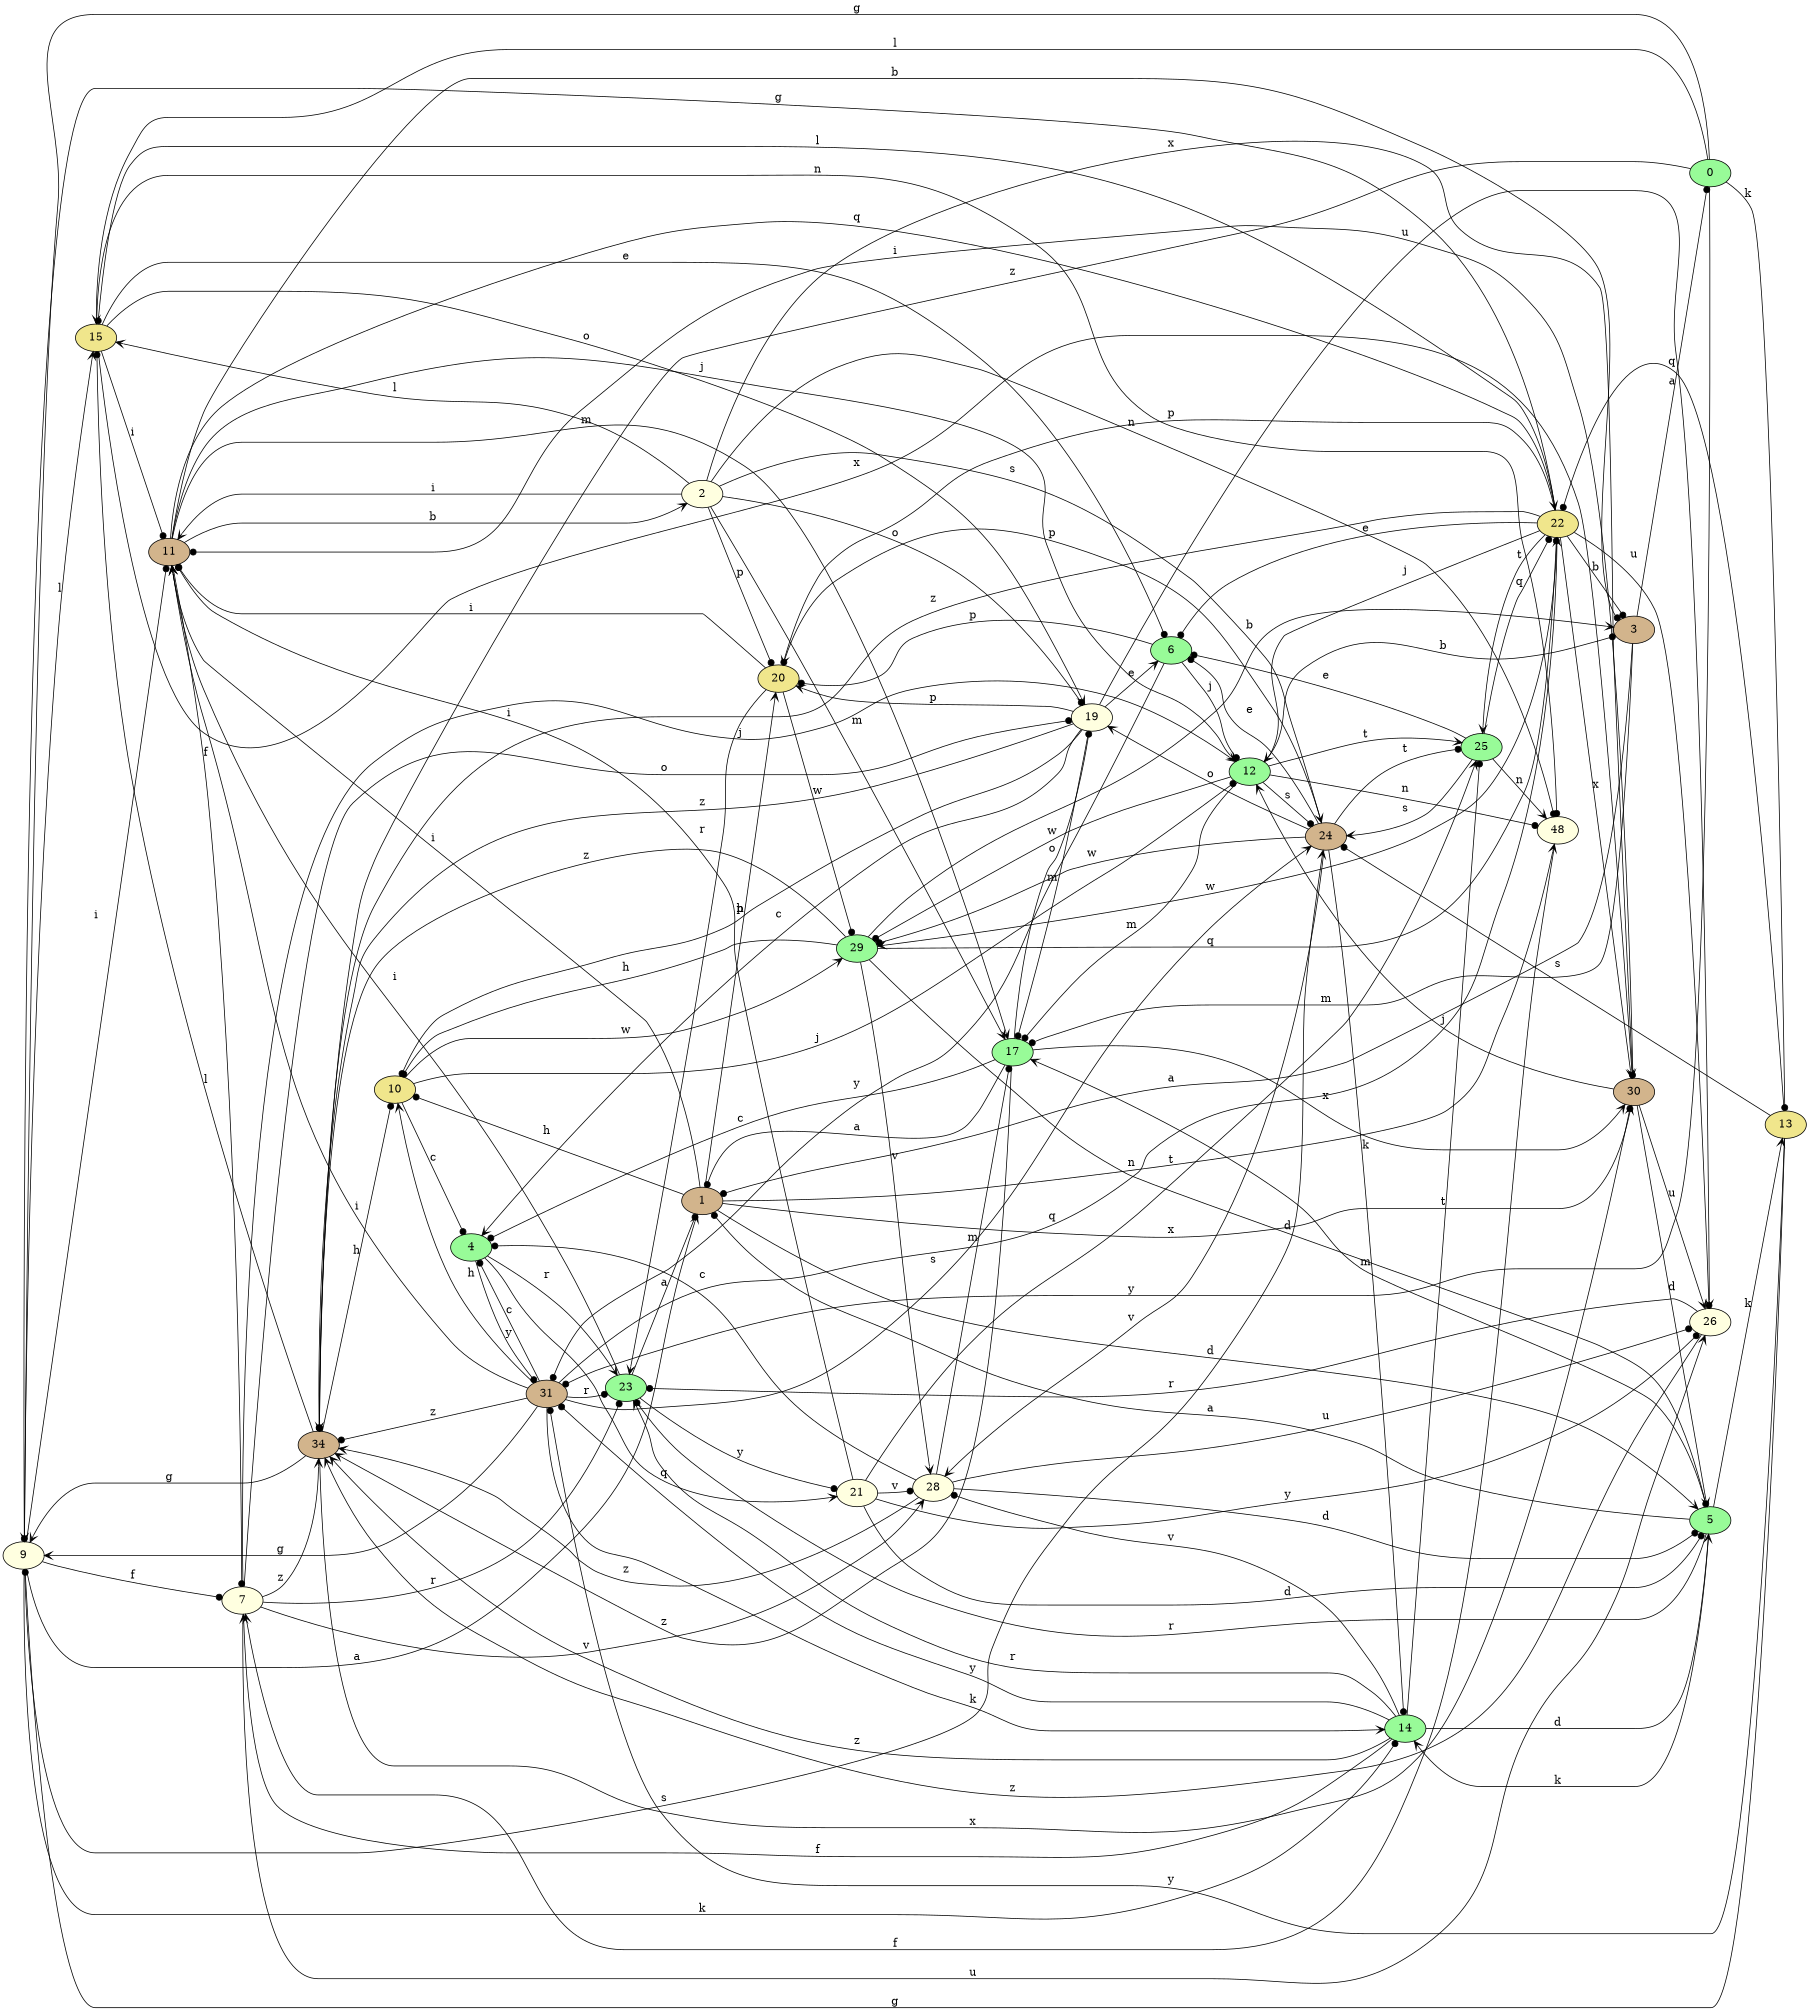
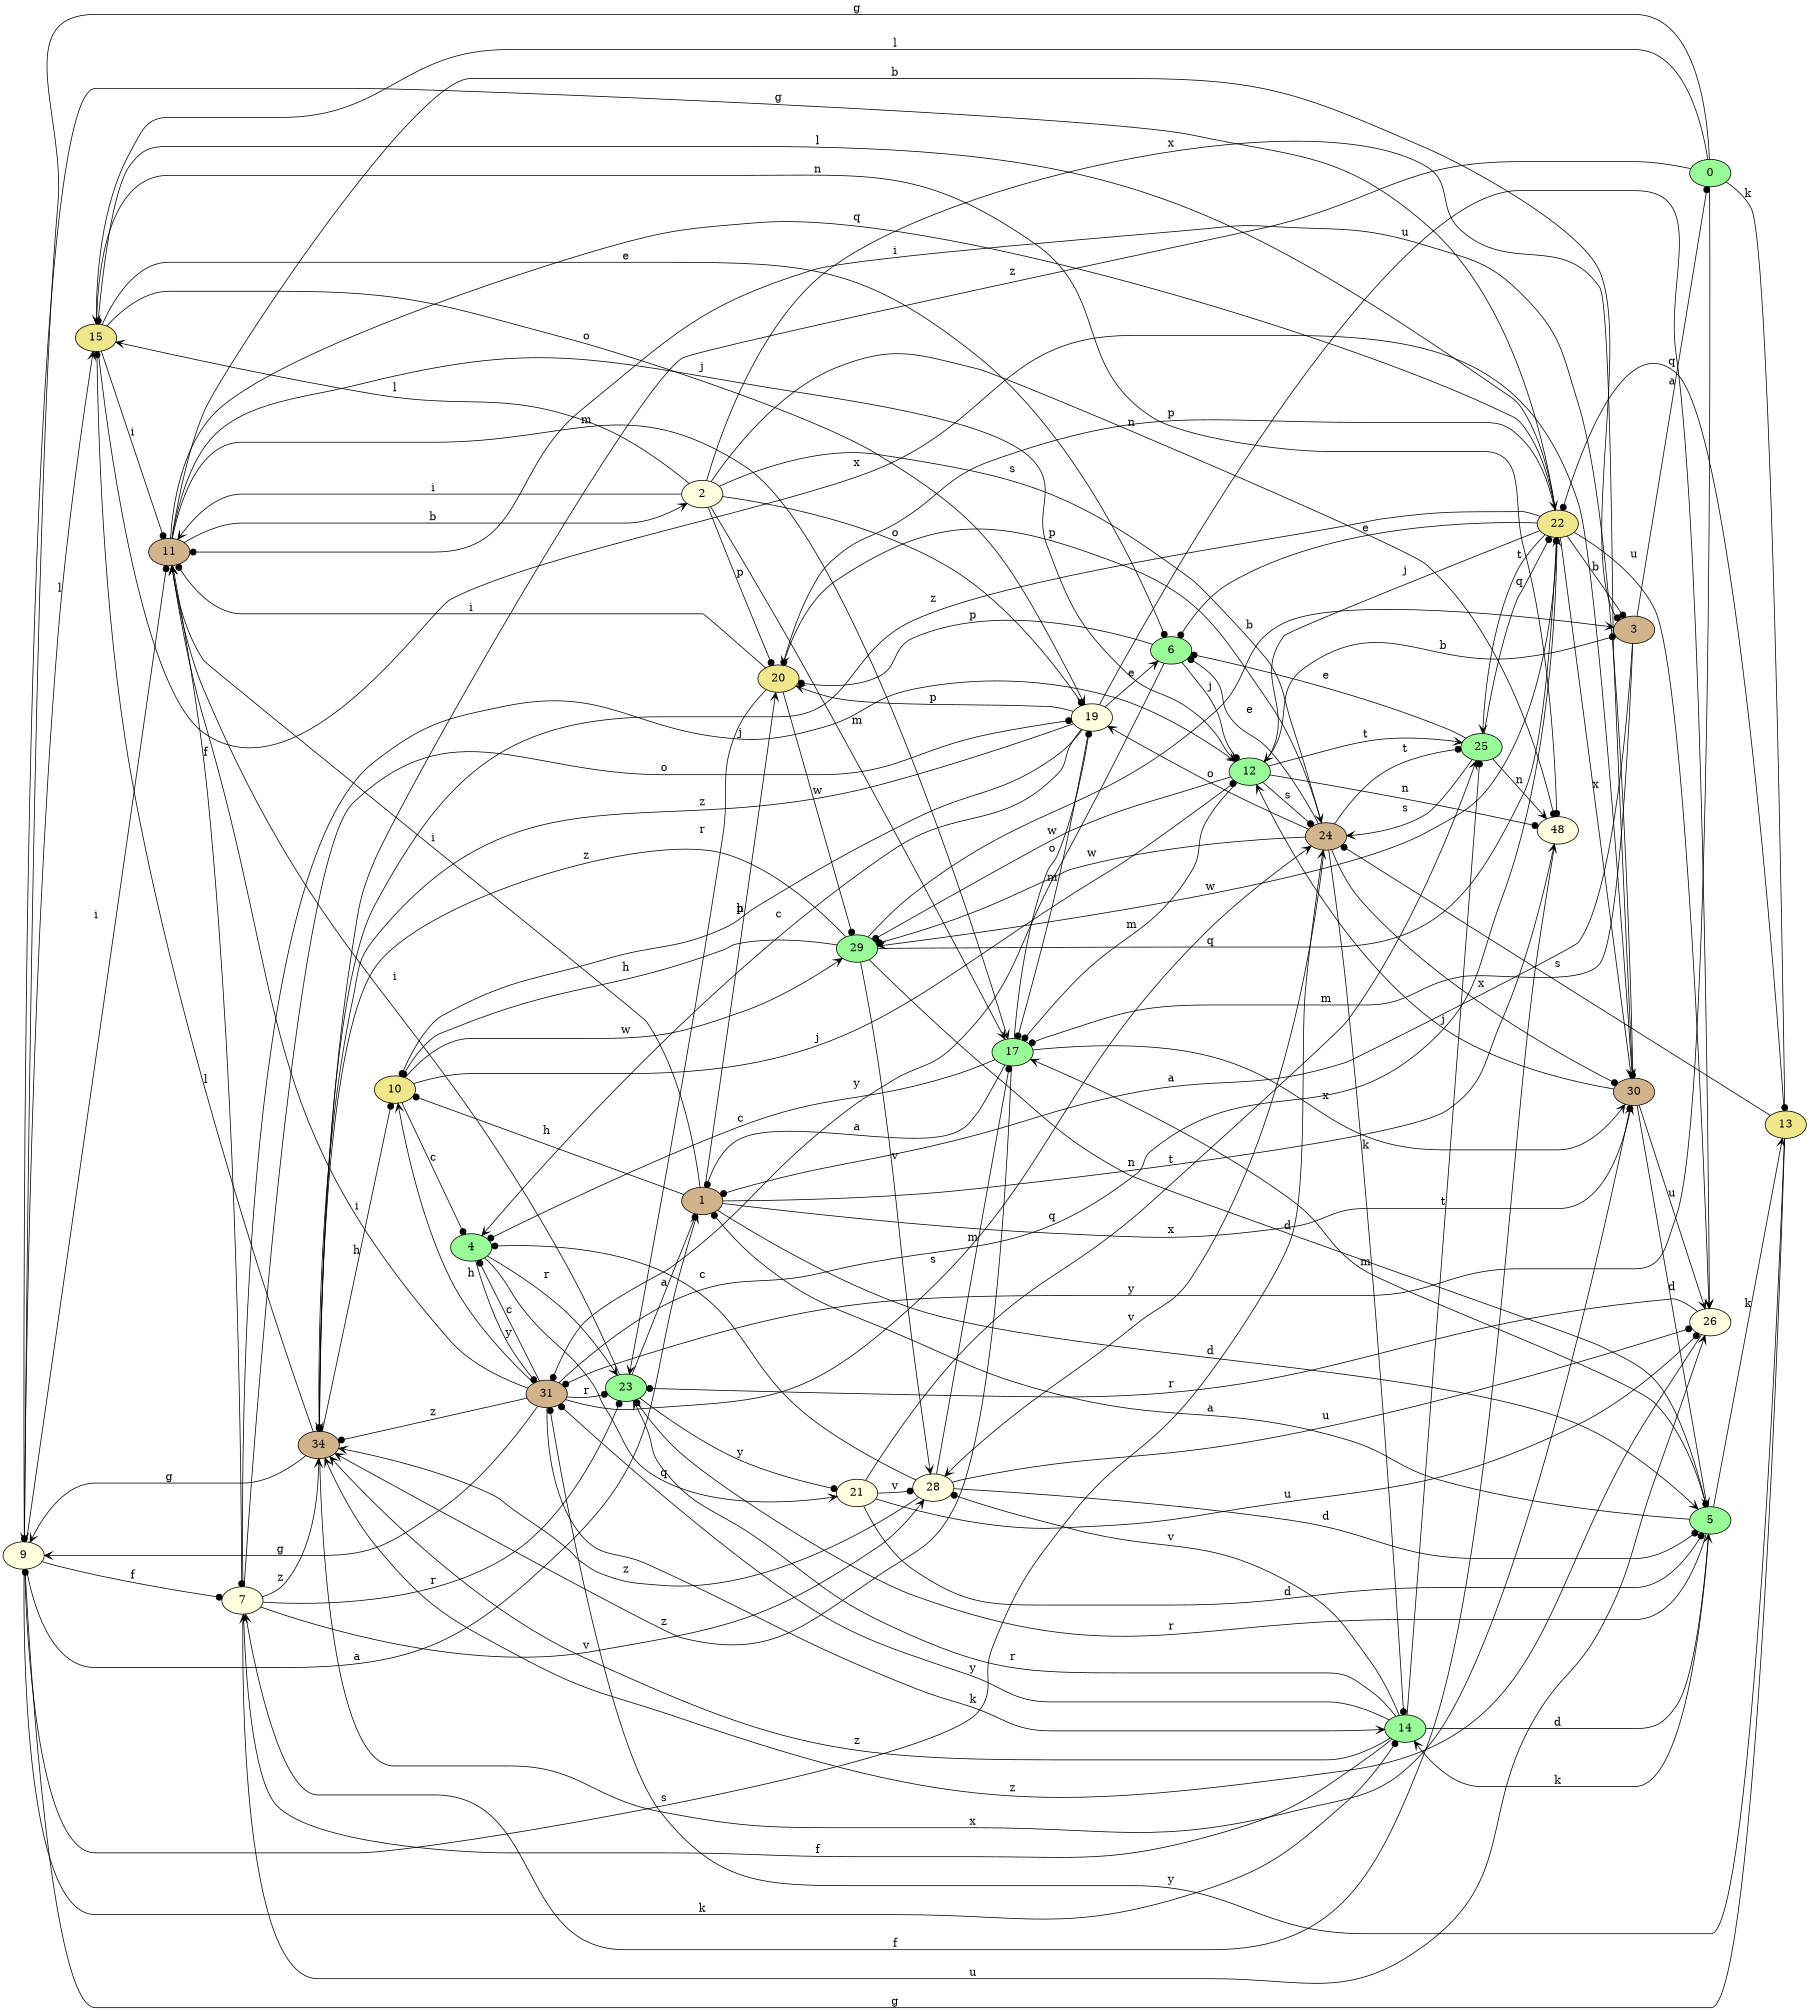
(730, 896) -> none
(1689, 898) -> (1689, 898)
none -> (1454, 984)
(1288, 1495) -> (1288, 1495)
